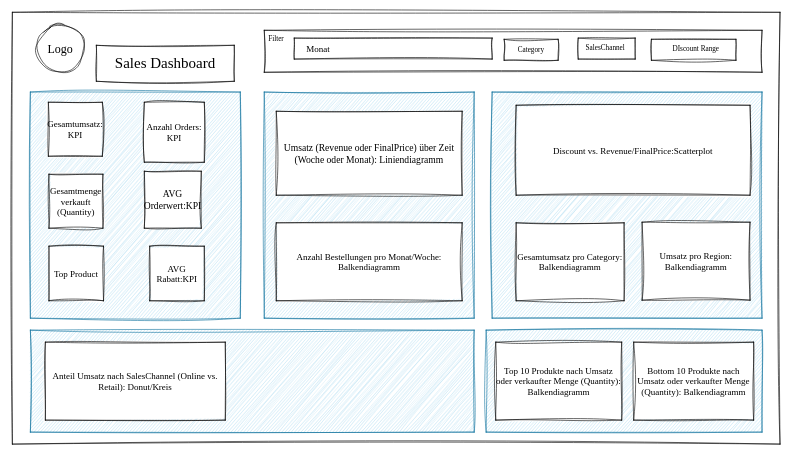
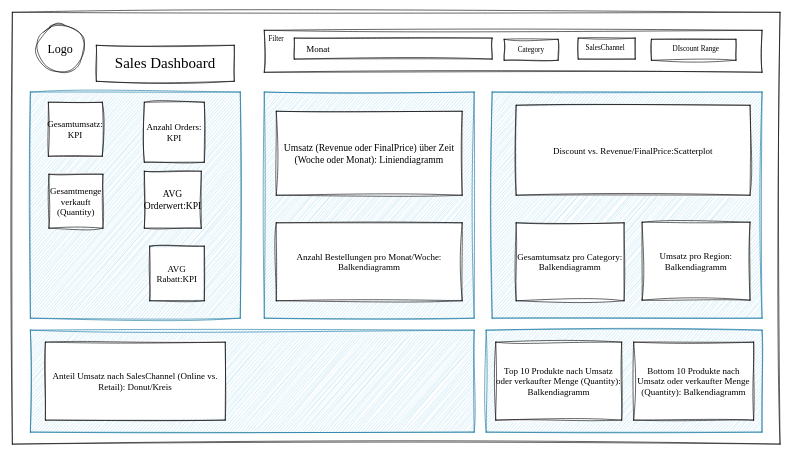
(76, 274) -> none
